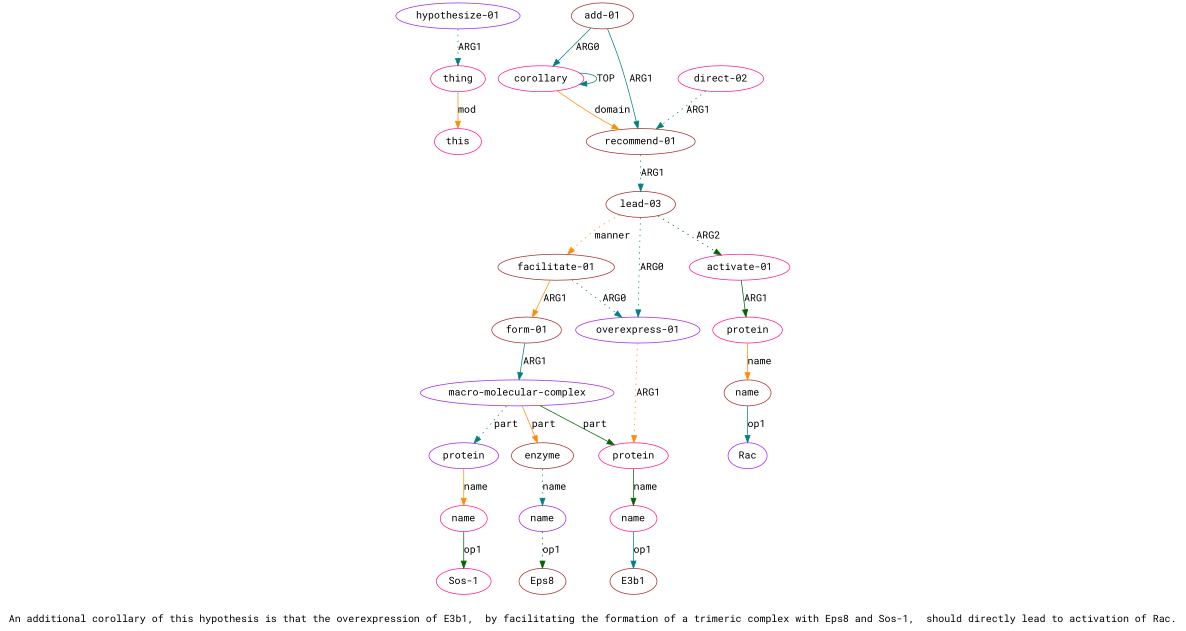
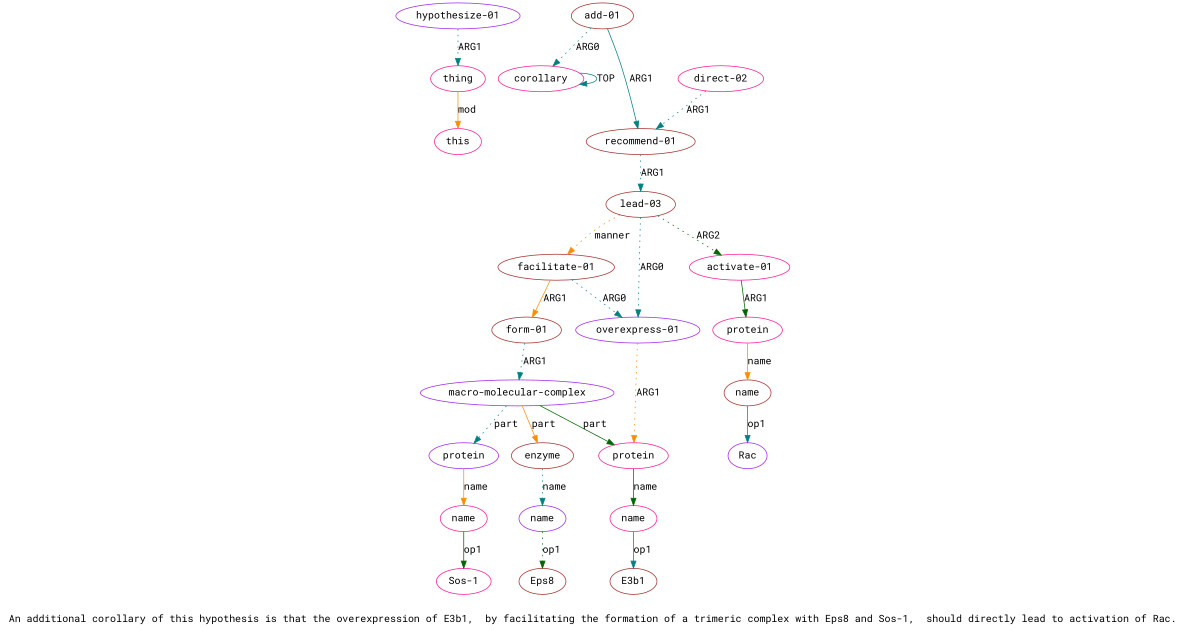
(575, 45) -> (575, 45)
(584, 109) -> none
(522, 358) -> (522, 358)
